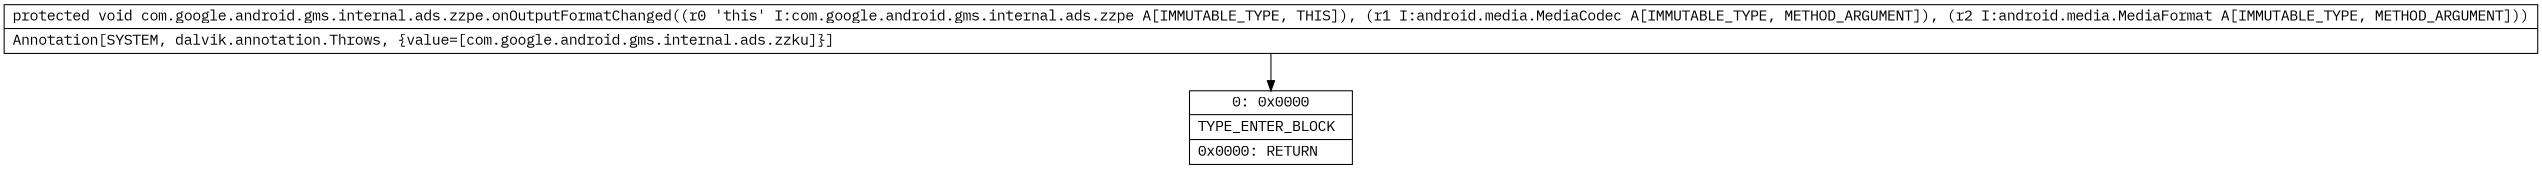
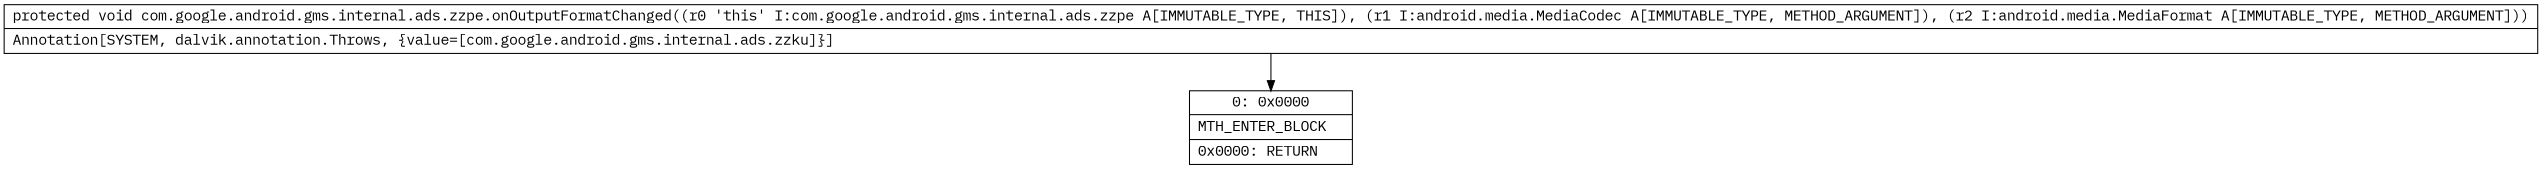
(1267, 127) -> (1262, 127)
